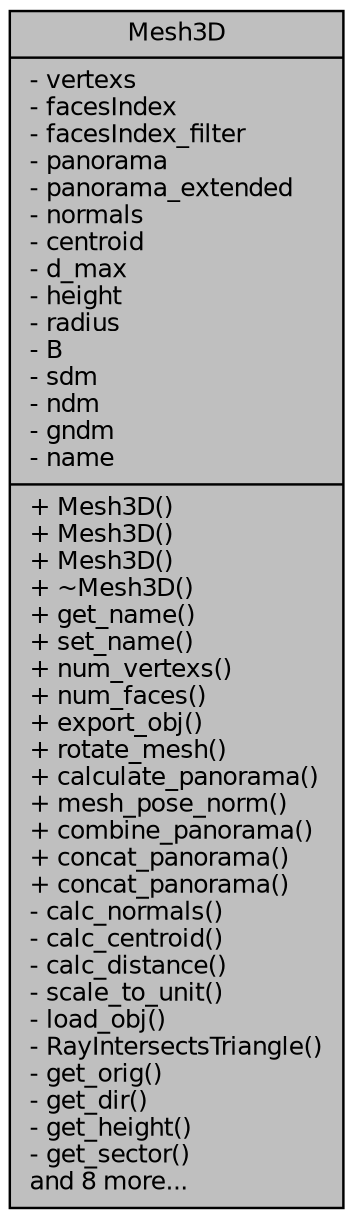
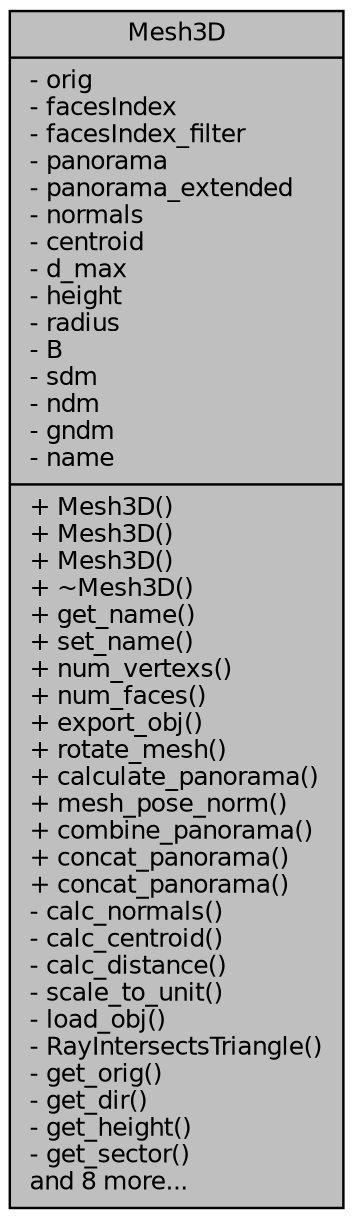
(83, 81) -> (61, 81)
